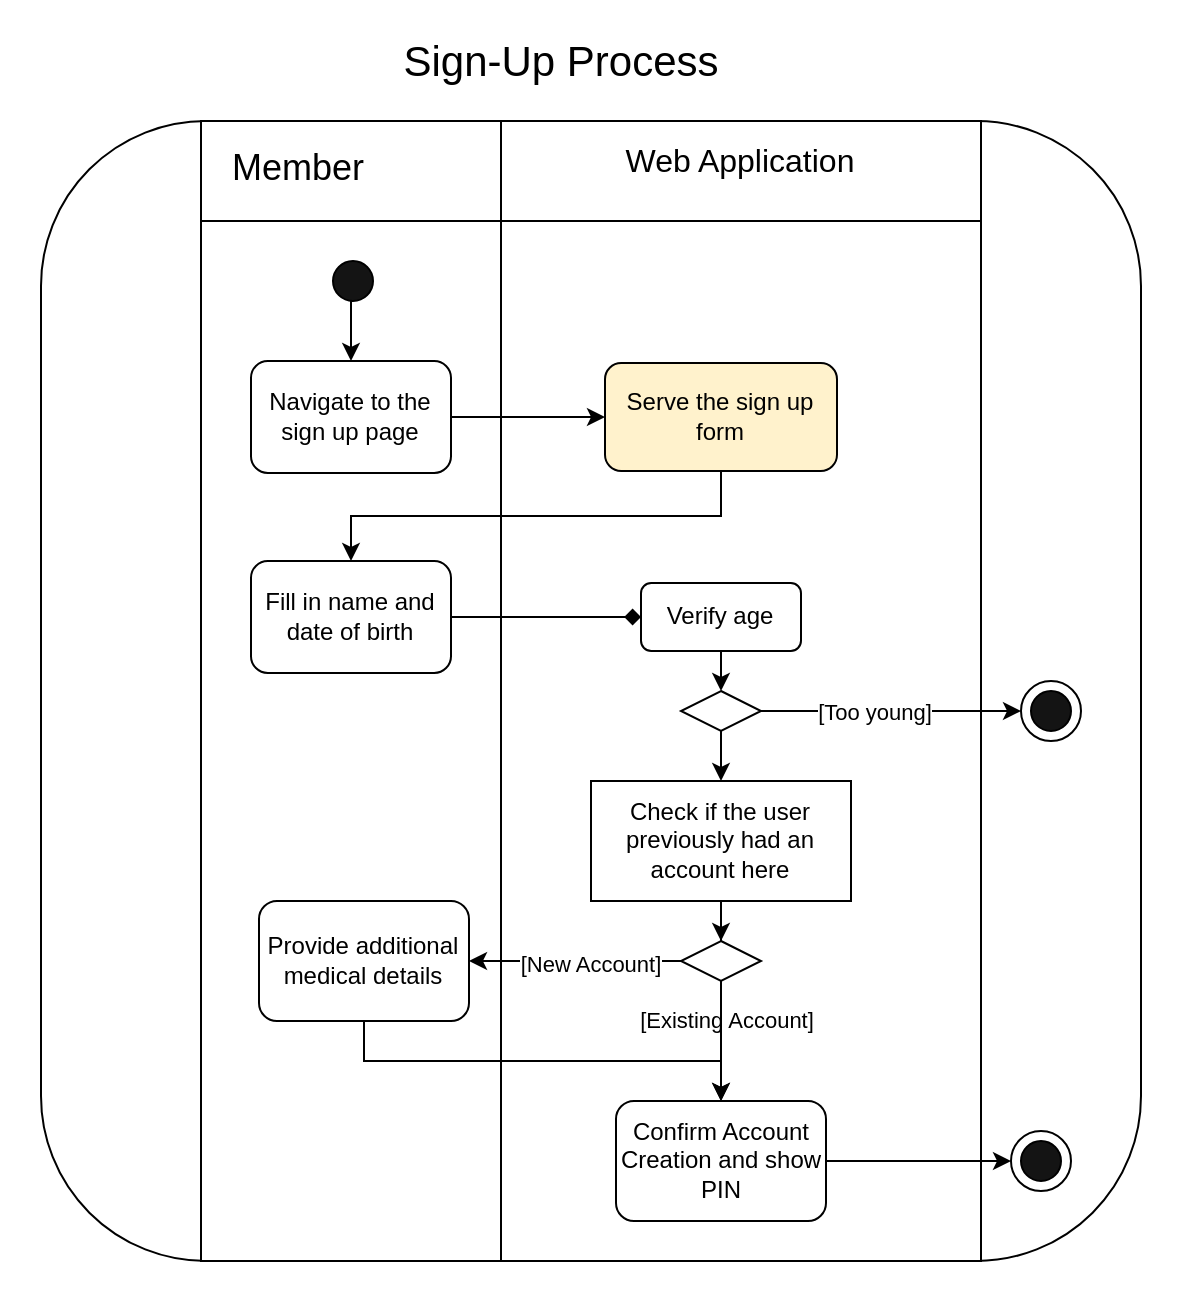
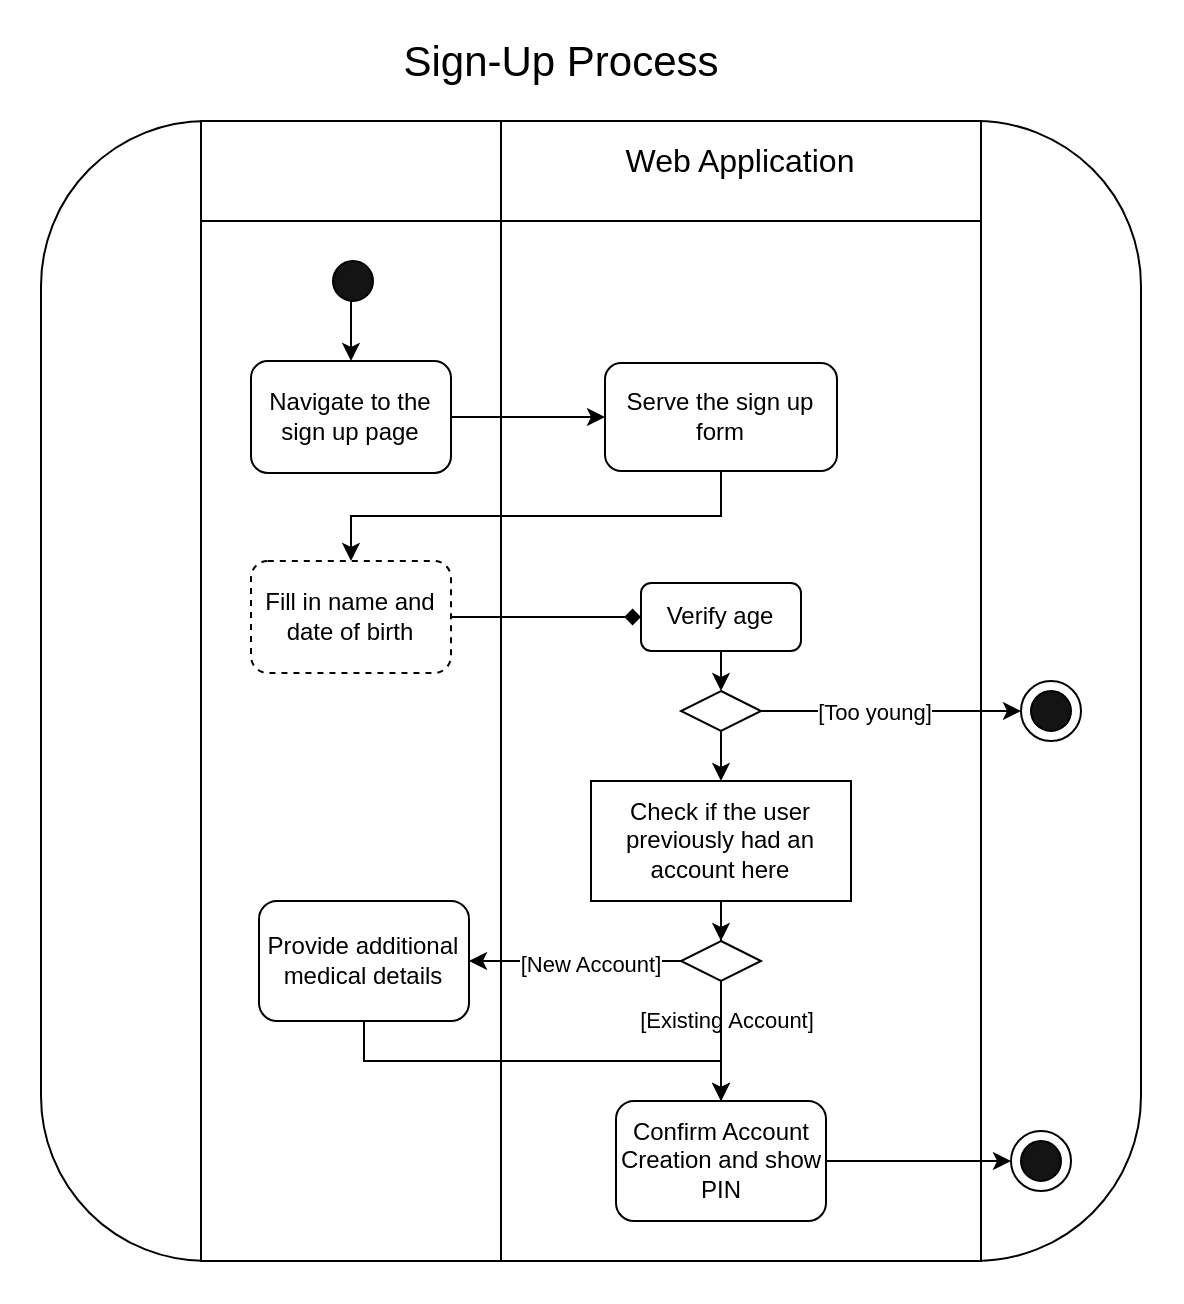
(299, 169) -> none
(721, 417) -> (721, 417)
(351, 617) -> (351, 617)
